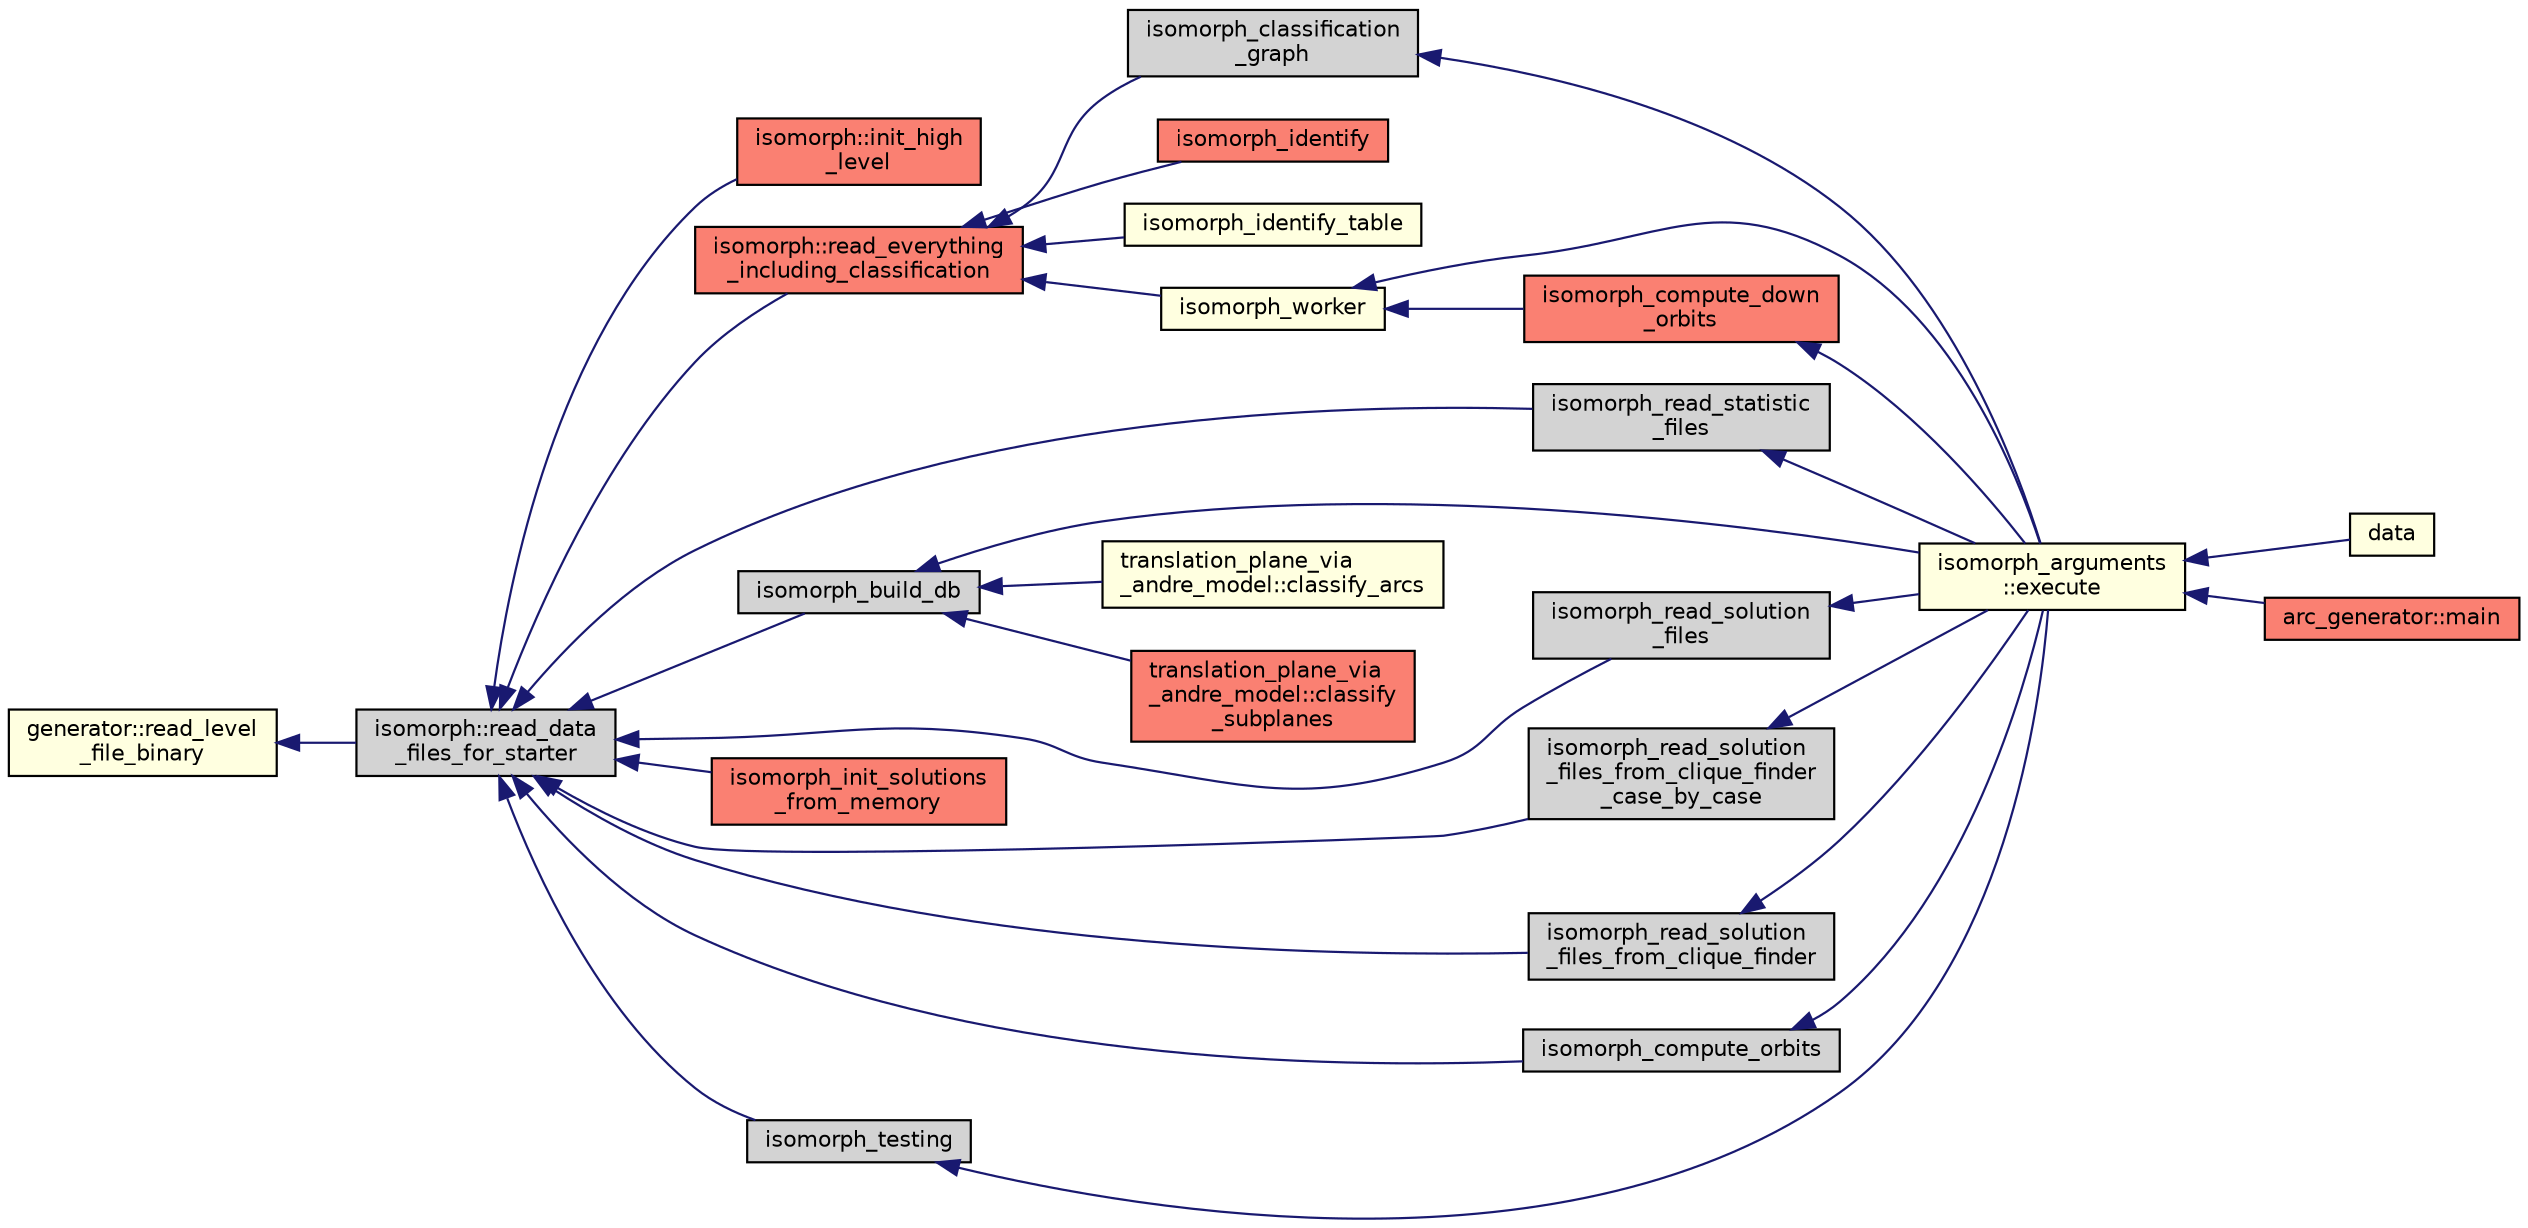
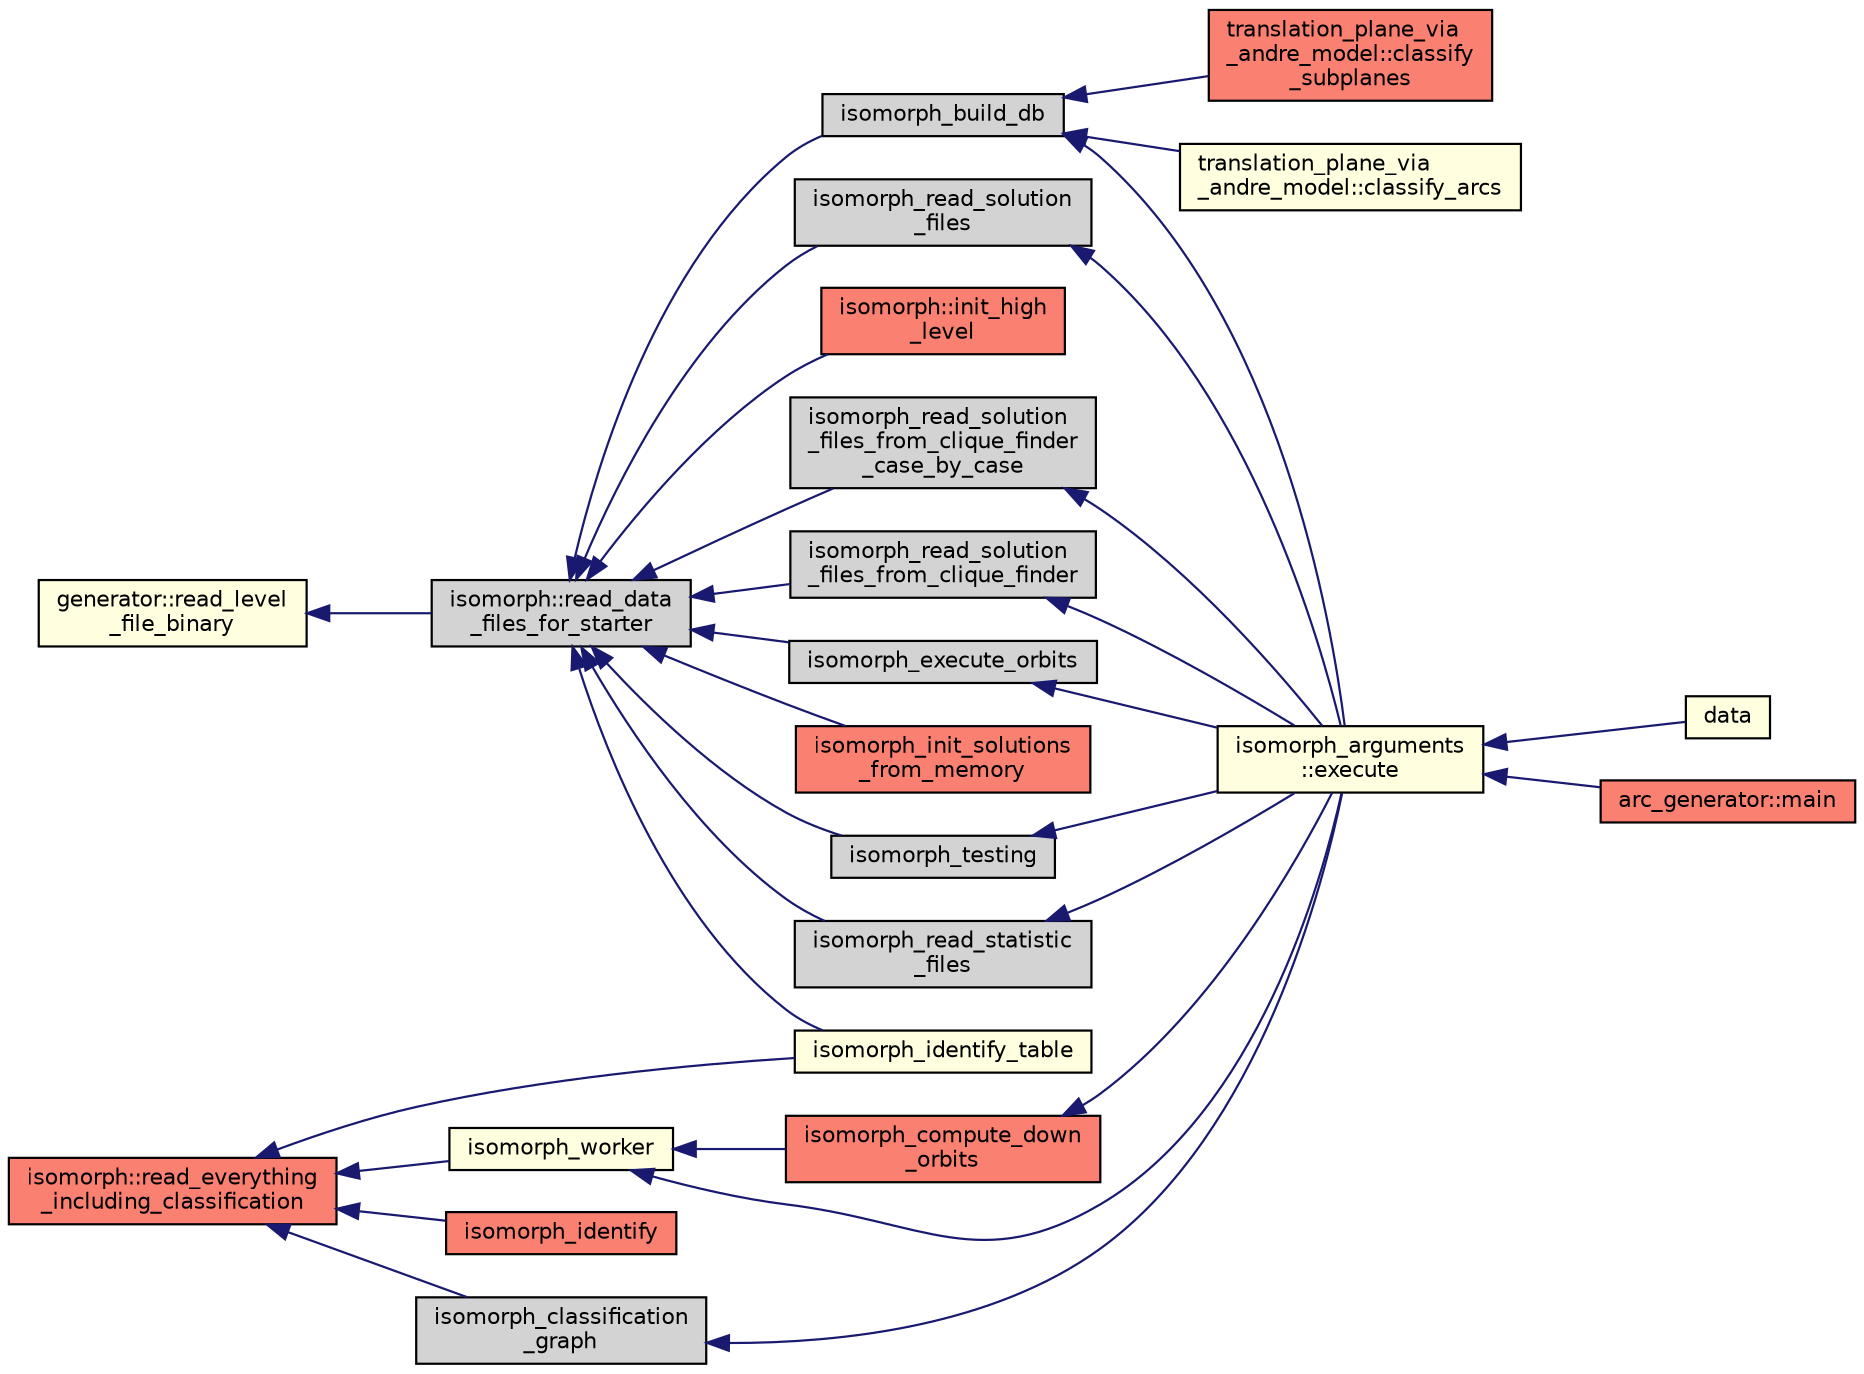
(616, 466) -> (670, 872)
(1681, 1050) -> (943, 662)
